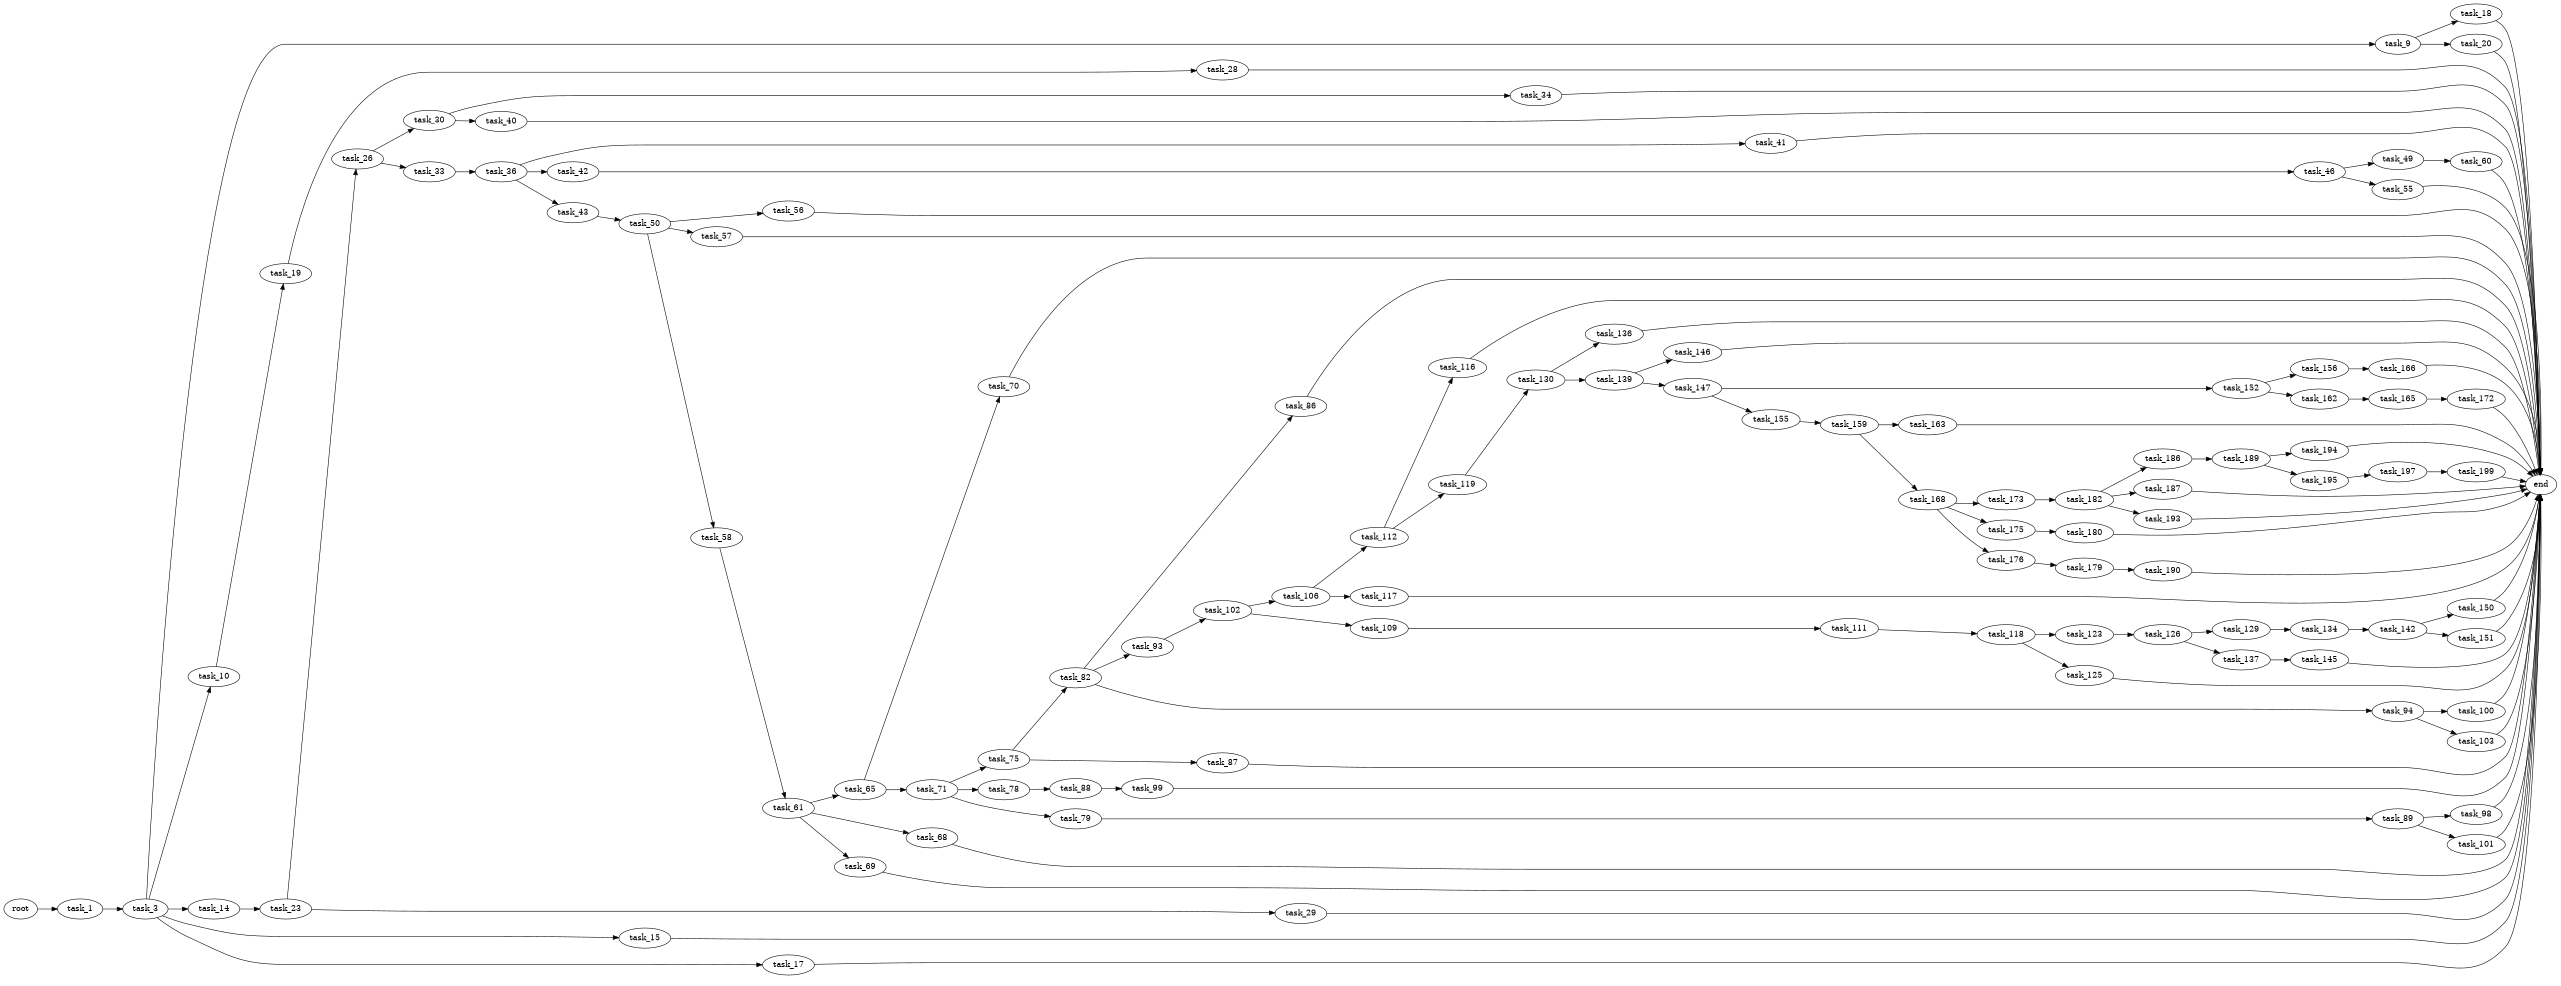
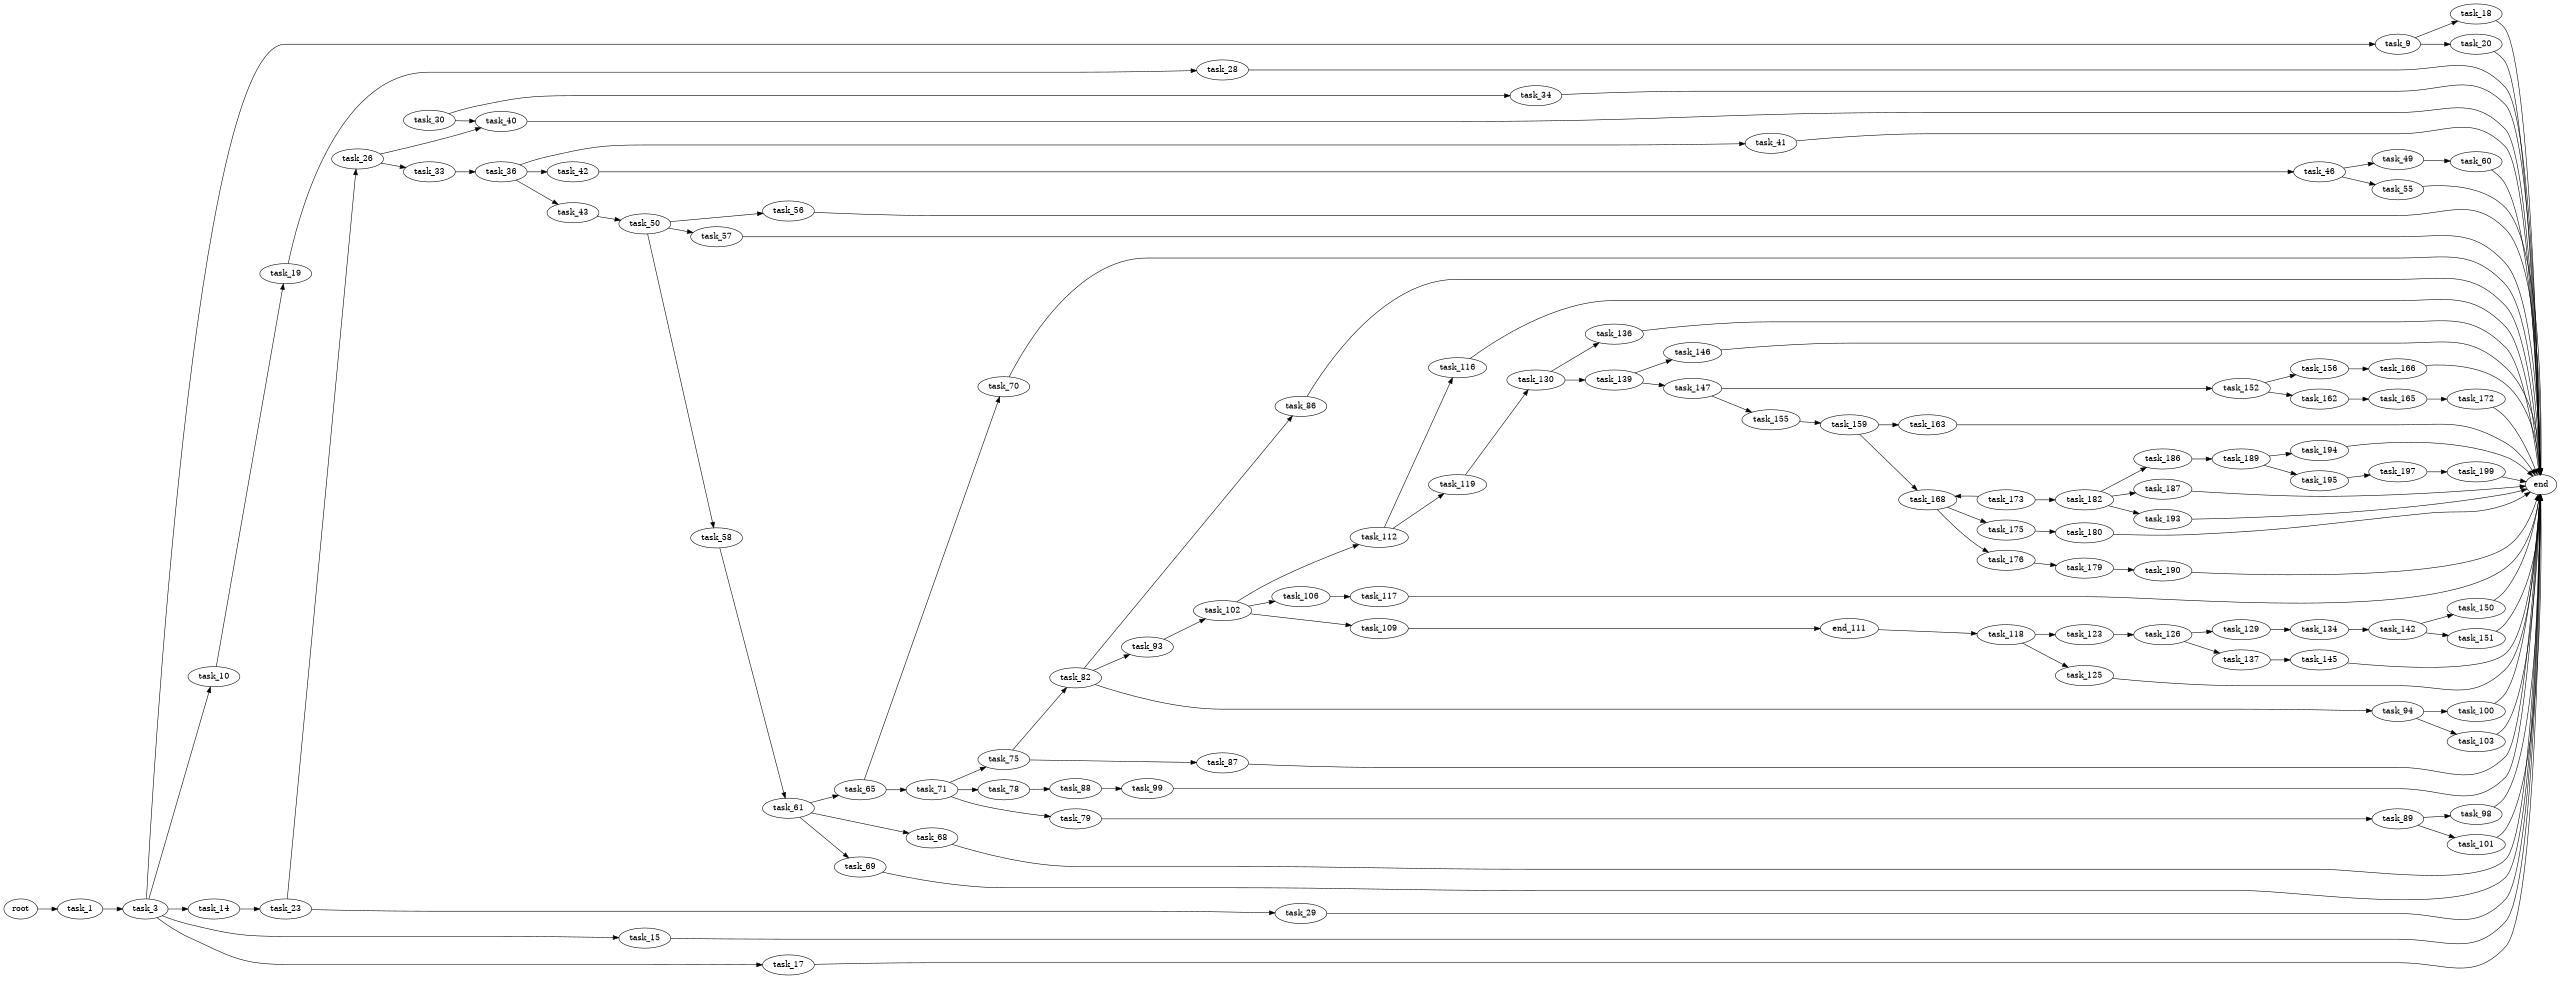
(391, 141) -> (428, 143)
(1964, 504) -> (1970, 496)
(1338, 569) -> (1294, 571)
(1849, 629) -> (1849, 629)
